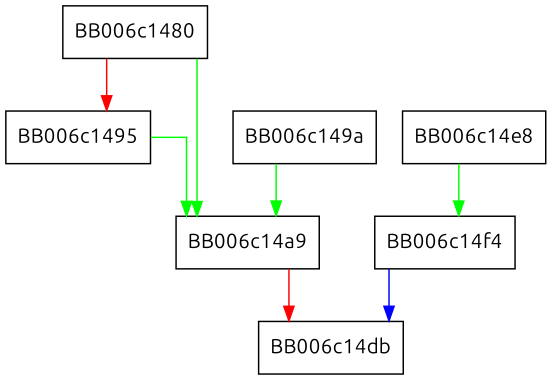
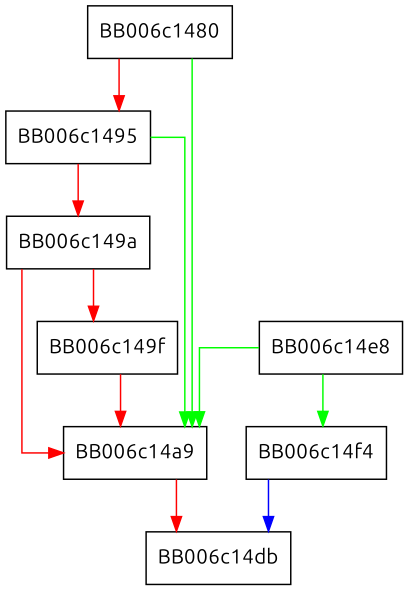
none -> (78, 182)
(276, 182) -> (22, 375)
none -> (107, 348)
none -> (203, 348)
